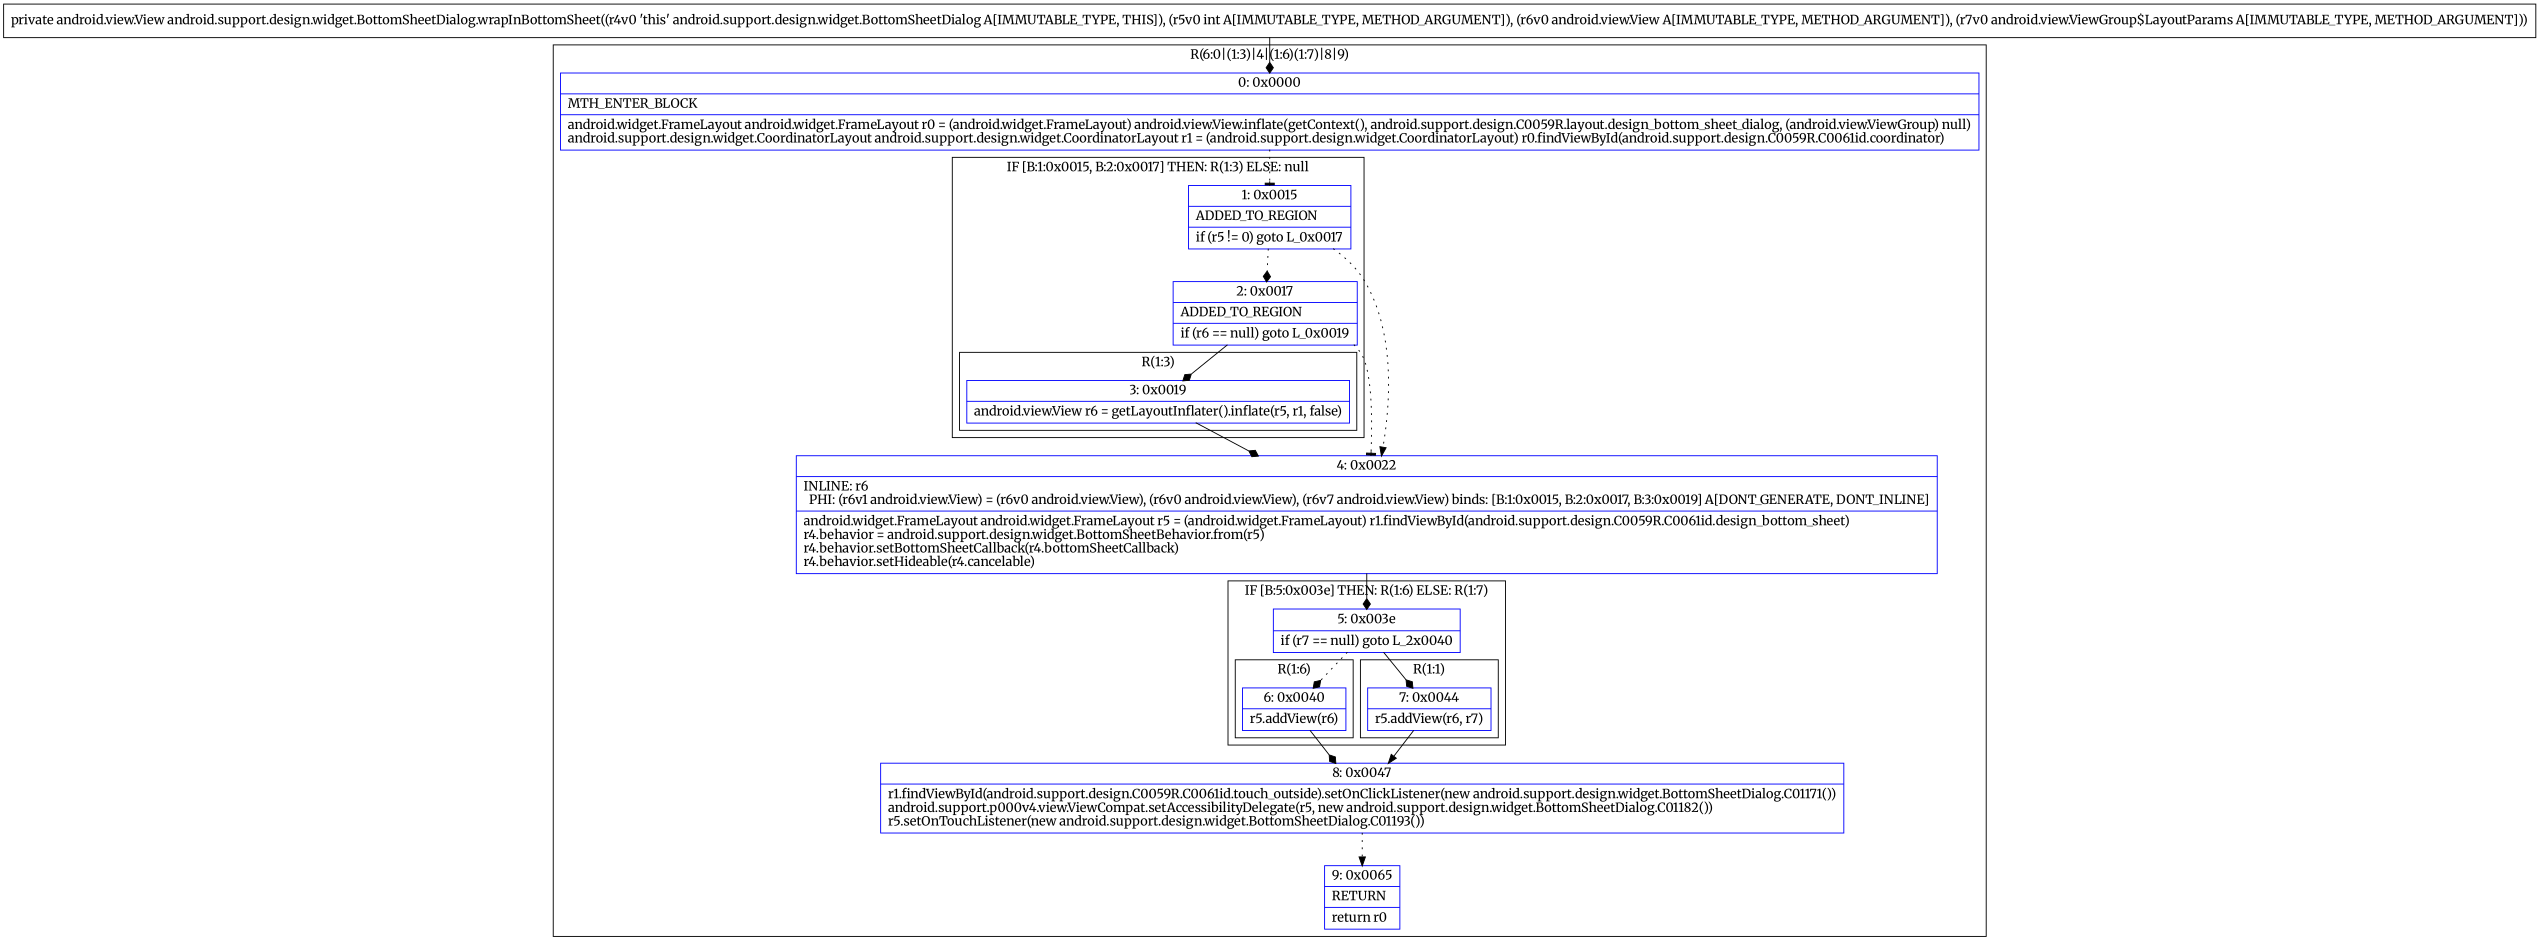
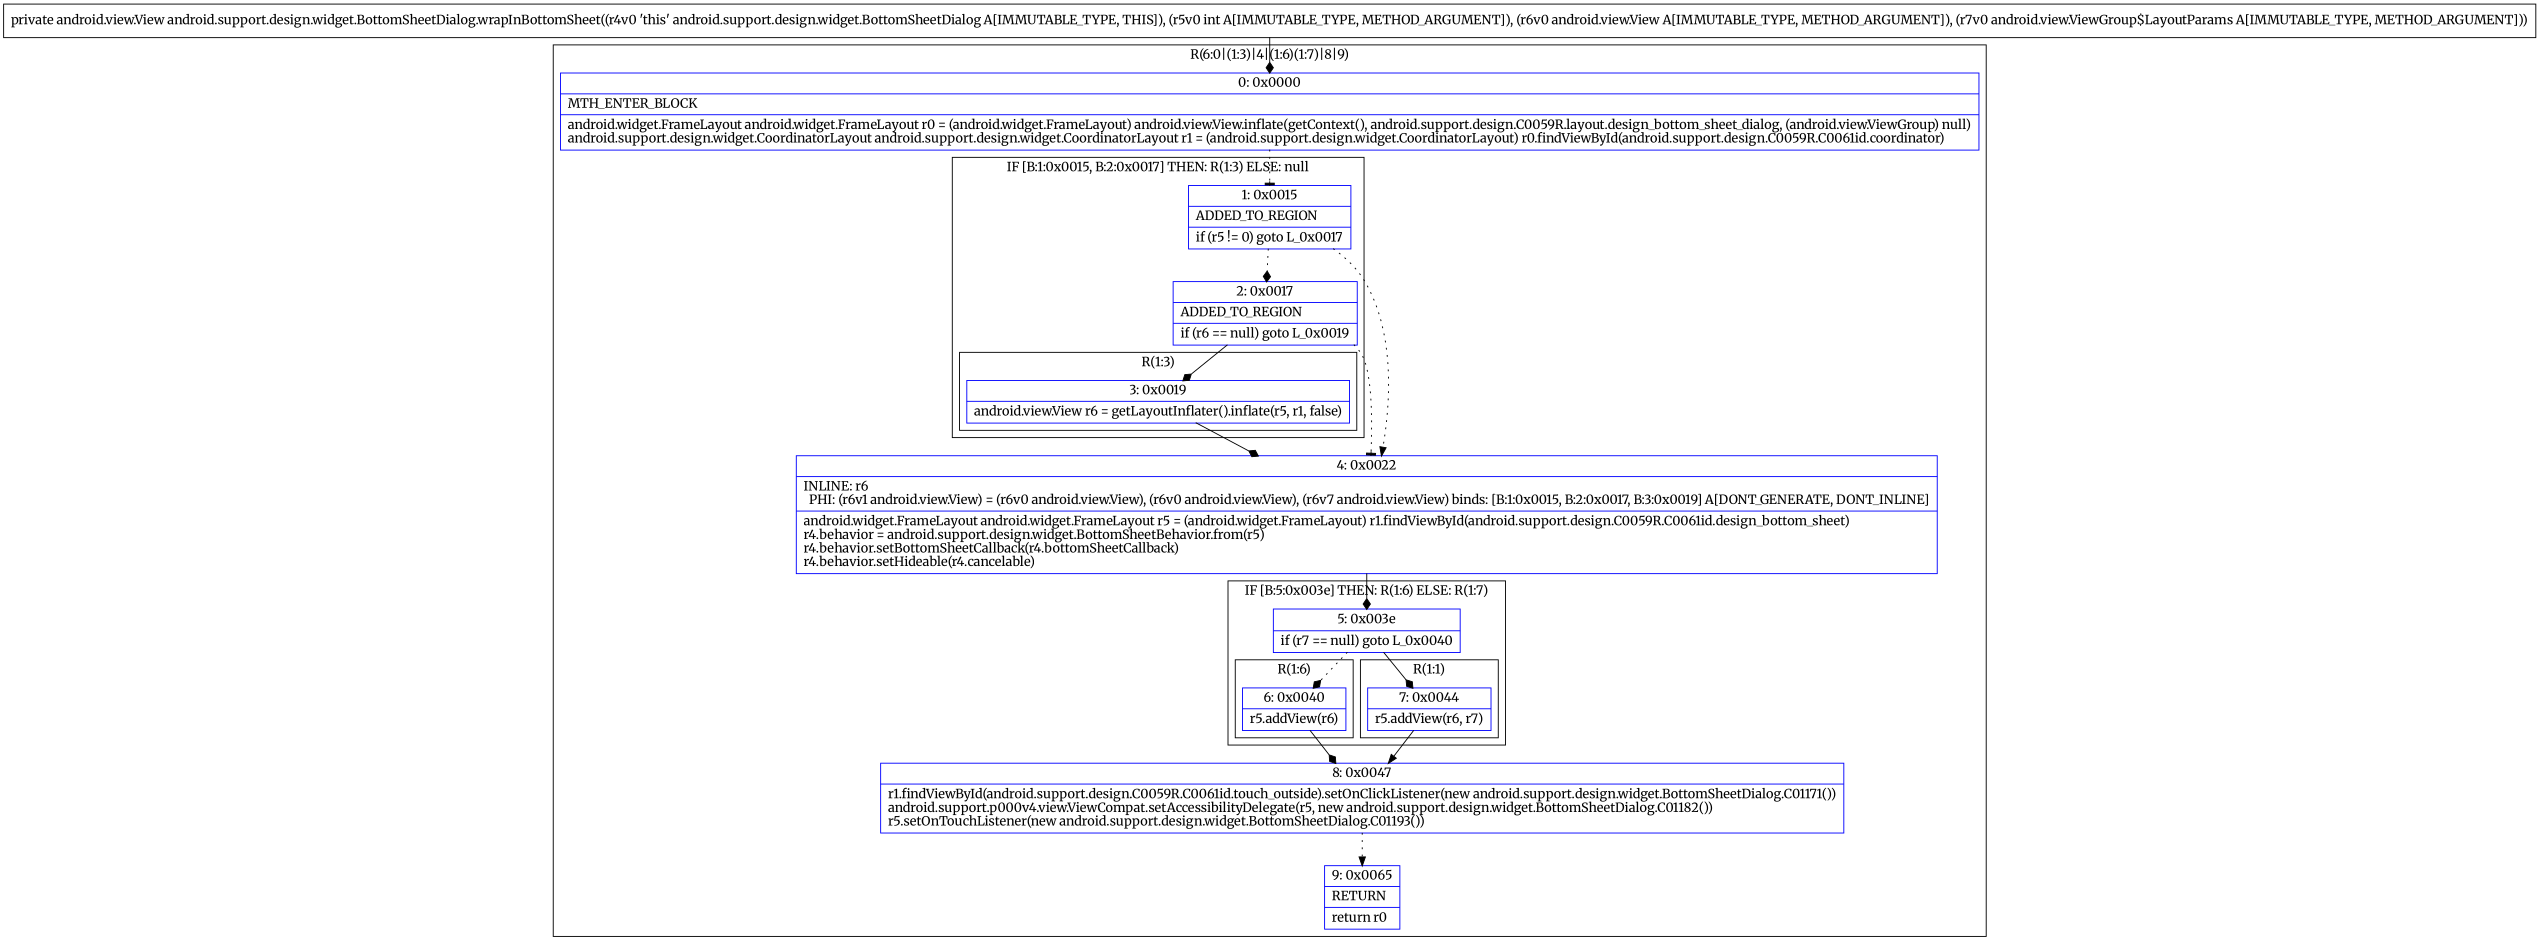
(1367, 641) -> (1367, 641)
